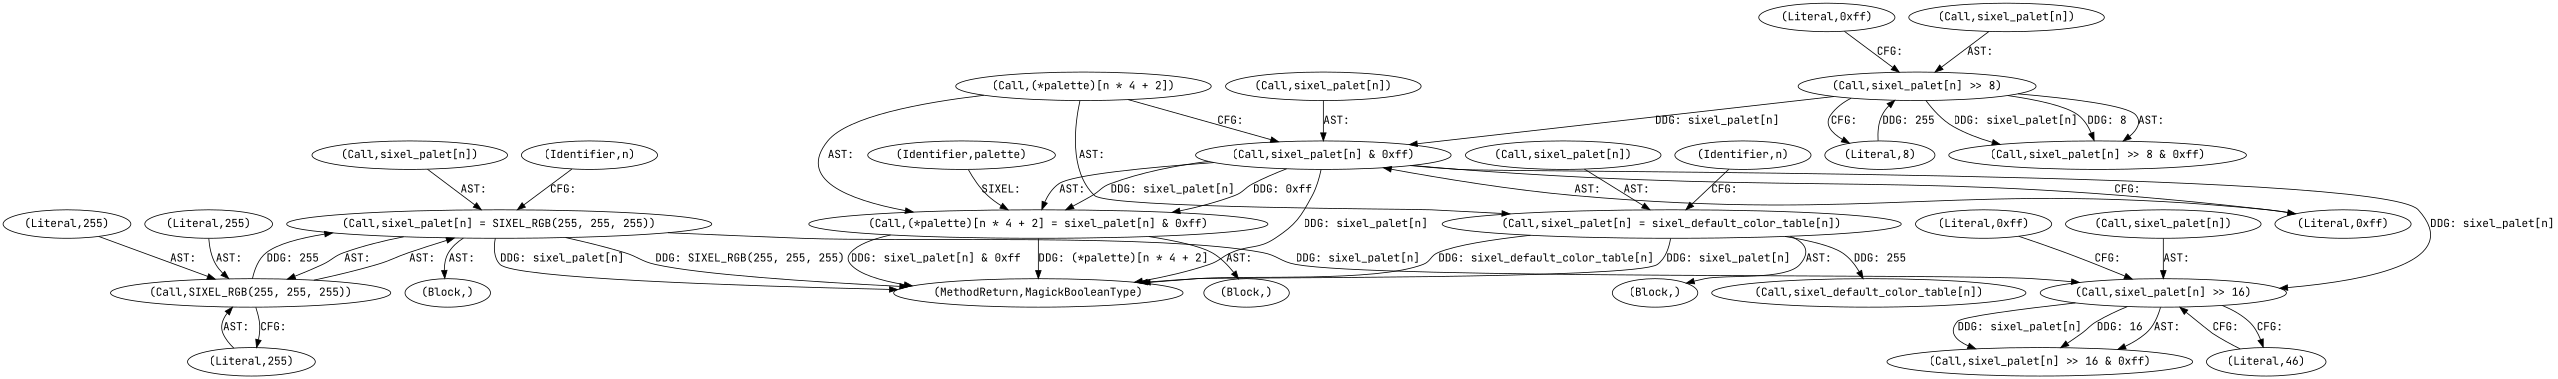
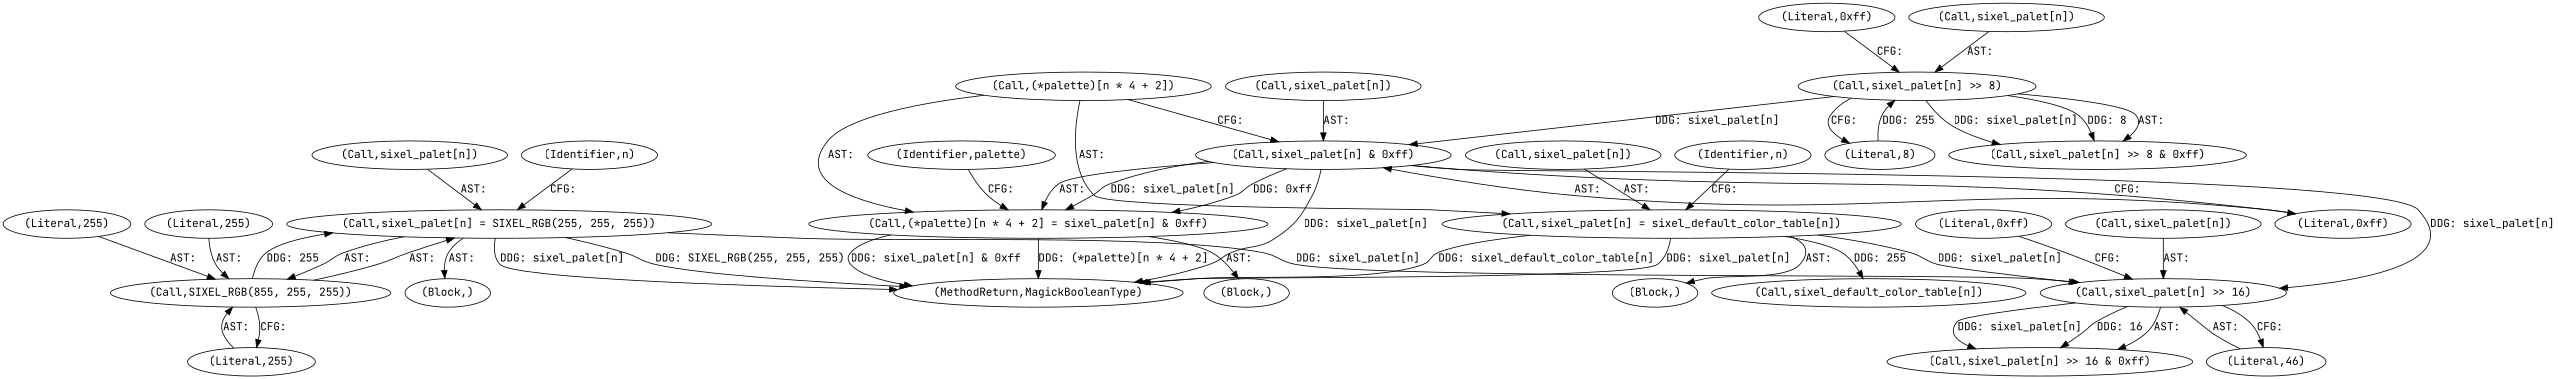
(1004, 190) -> (1004, 190)
none -> (1942, 265)
(251, 293) -> (251, 293)
(2229, 327) -> (2229, 327)
